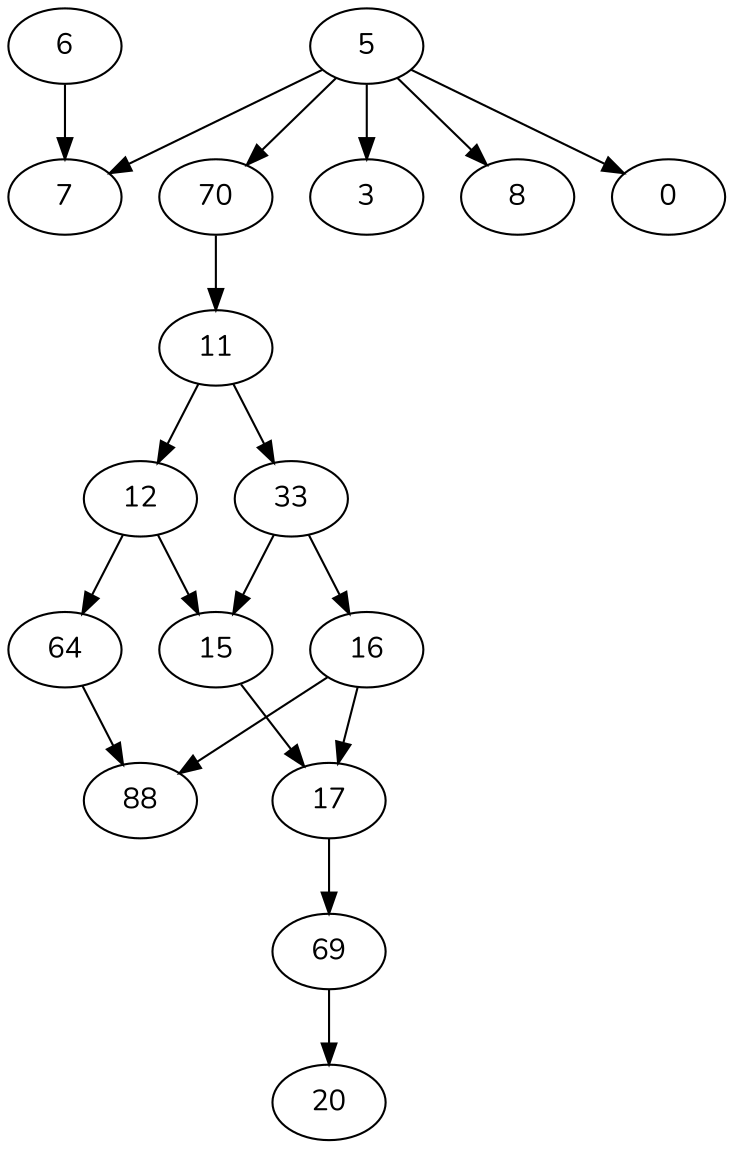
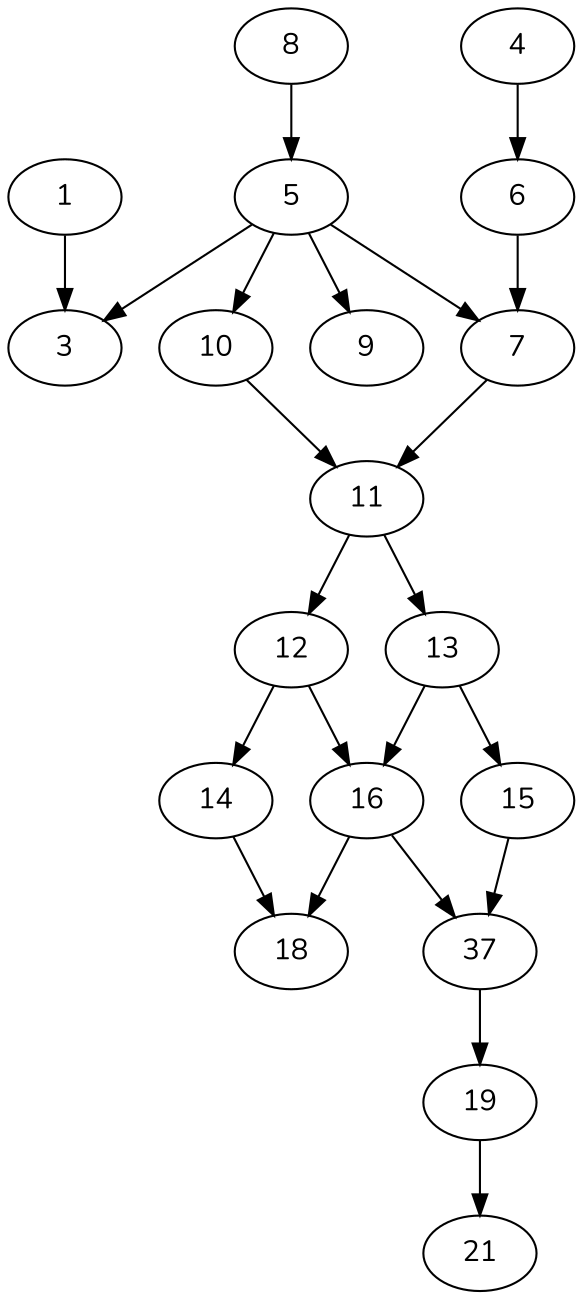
none -> (518, 46)
(434, 114) -> (291, 111)
none -> (65, 197)
(216, 197) -> (216, 348)
(669, 197) -> (367, 348)
none -> (450, 416)
(291, 499) -> (442, 650)
(173, 565) -> (324, 716)
(65, 650) -> (216, 801)
(140, 801) -> (291, 952)
(329, 801) -> (480, 952)
(329, 952) -> (480, 1102)
(329, 1102) -> (480, 1253)
